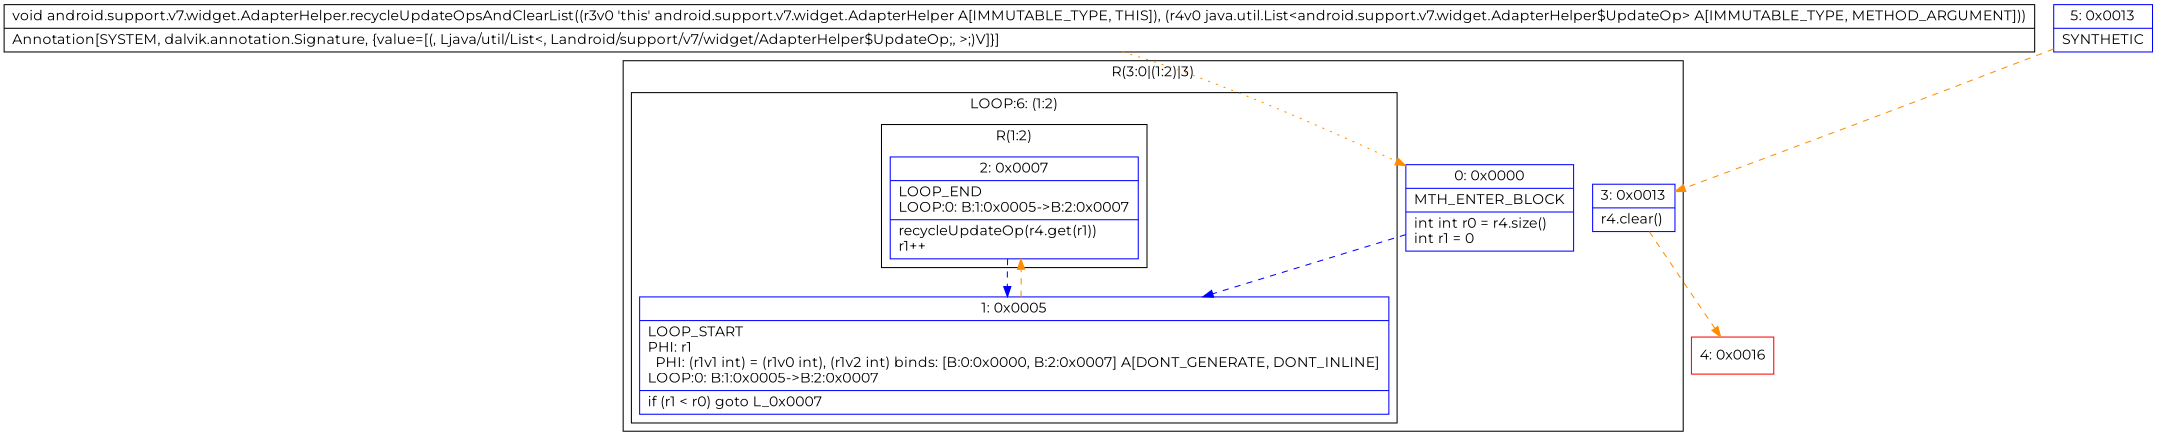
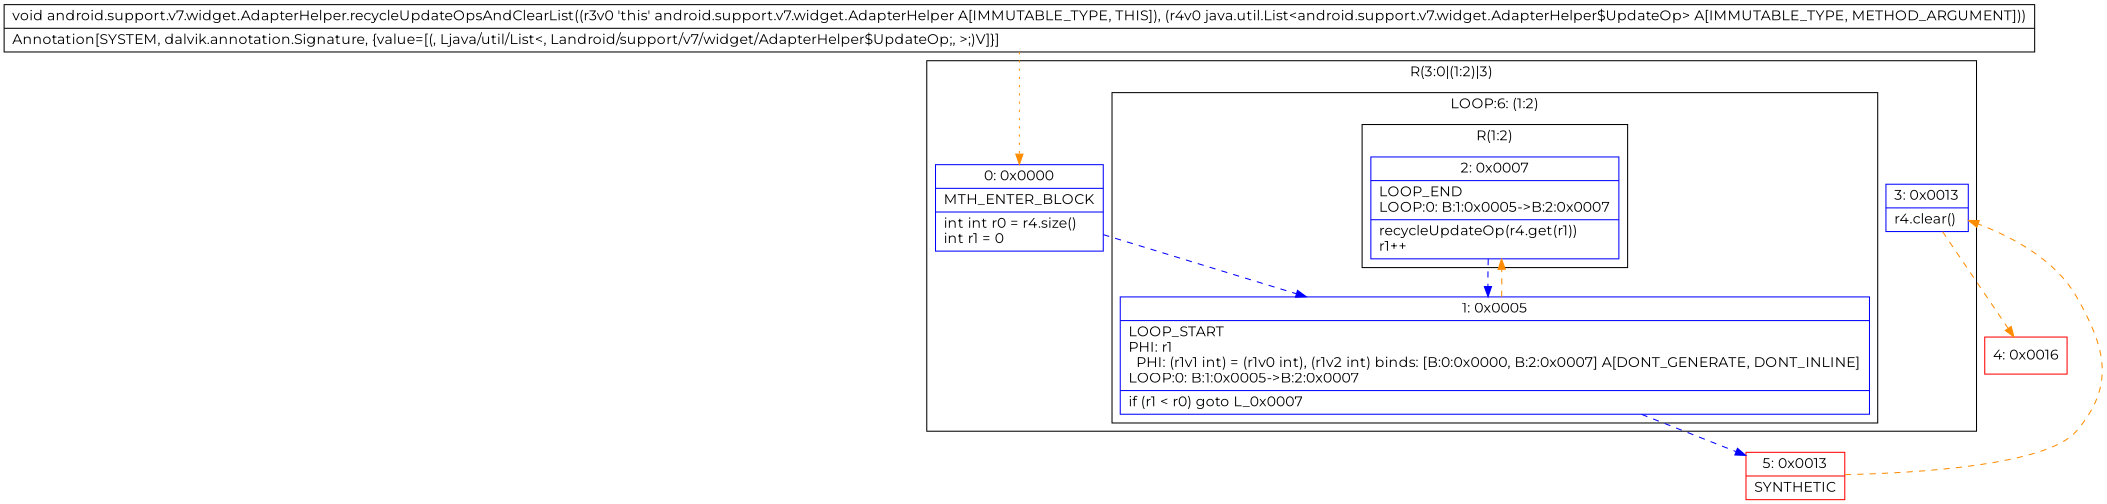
(2103, 28) -> (1795, 476)
none -> (1701, 438)
